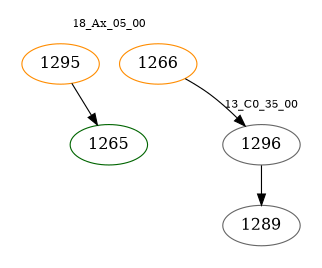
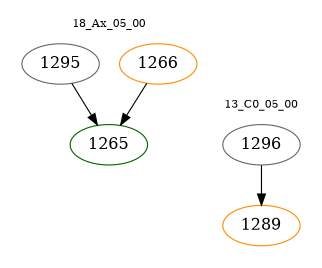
(61, 64) -> (61, 64)
(221, 103) -> (137, 99)
(261, 105) -> (261, 105)
(261, 226) -> (261, 226)
